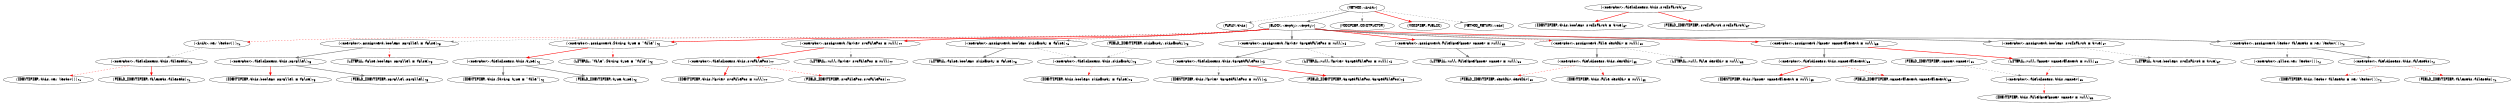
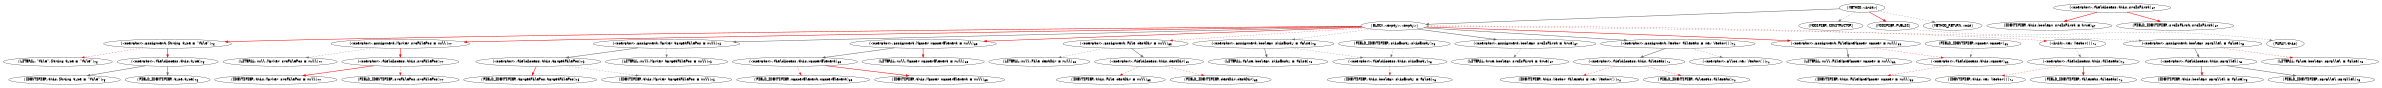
(1297, 15) -> (2090, 33)
(2049, 70) -> (1907, 53)
